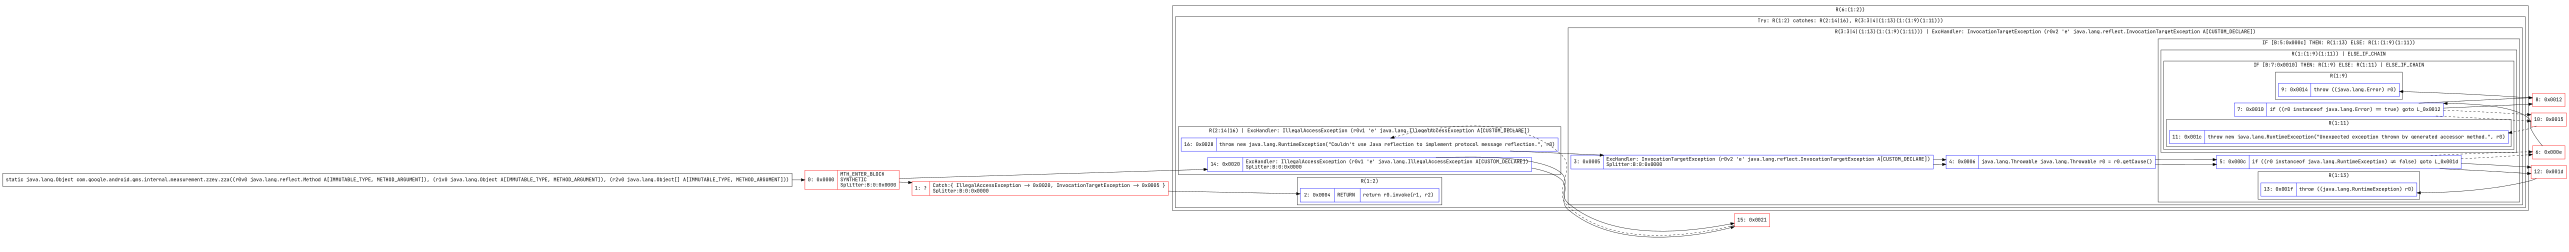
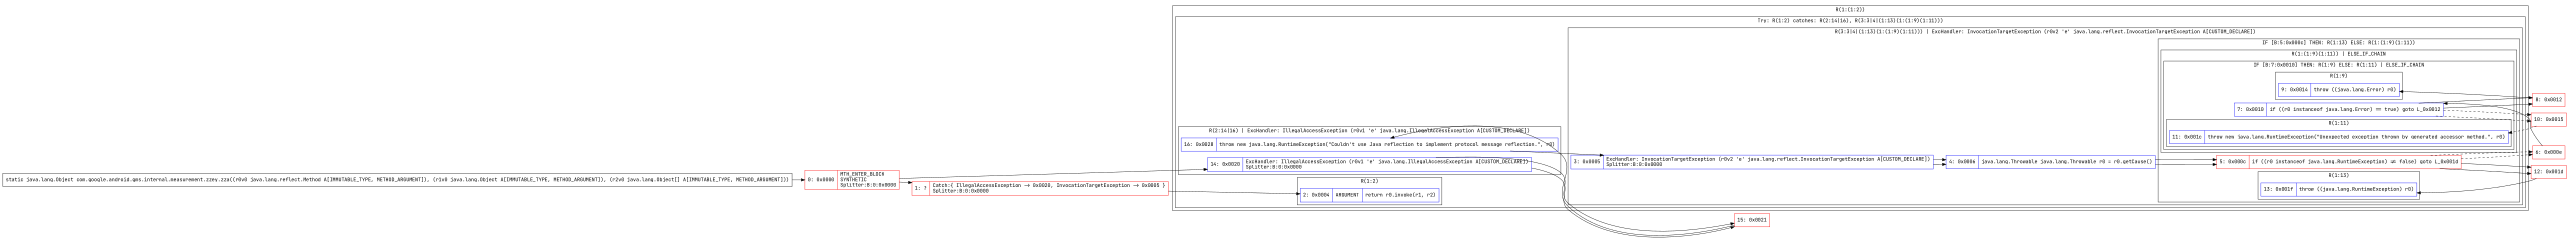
(1850, 10) -> (1850, 10)
(1565, 160) -> (1565, 160)
(2339, 162) -> (2339, 162)
(1346, 195) -> (1347, 195)
